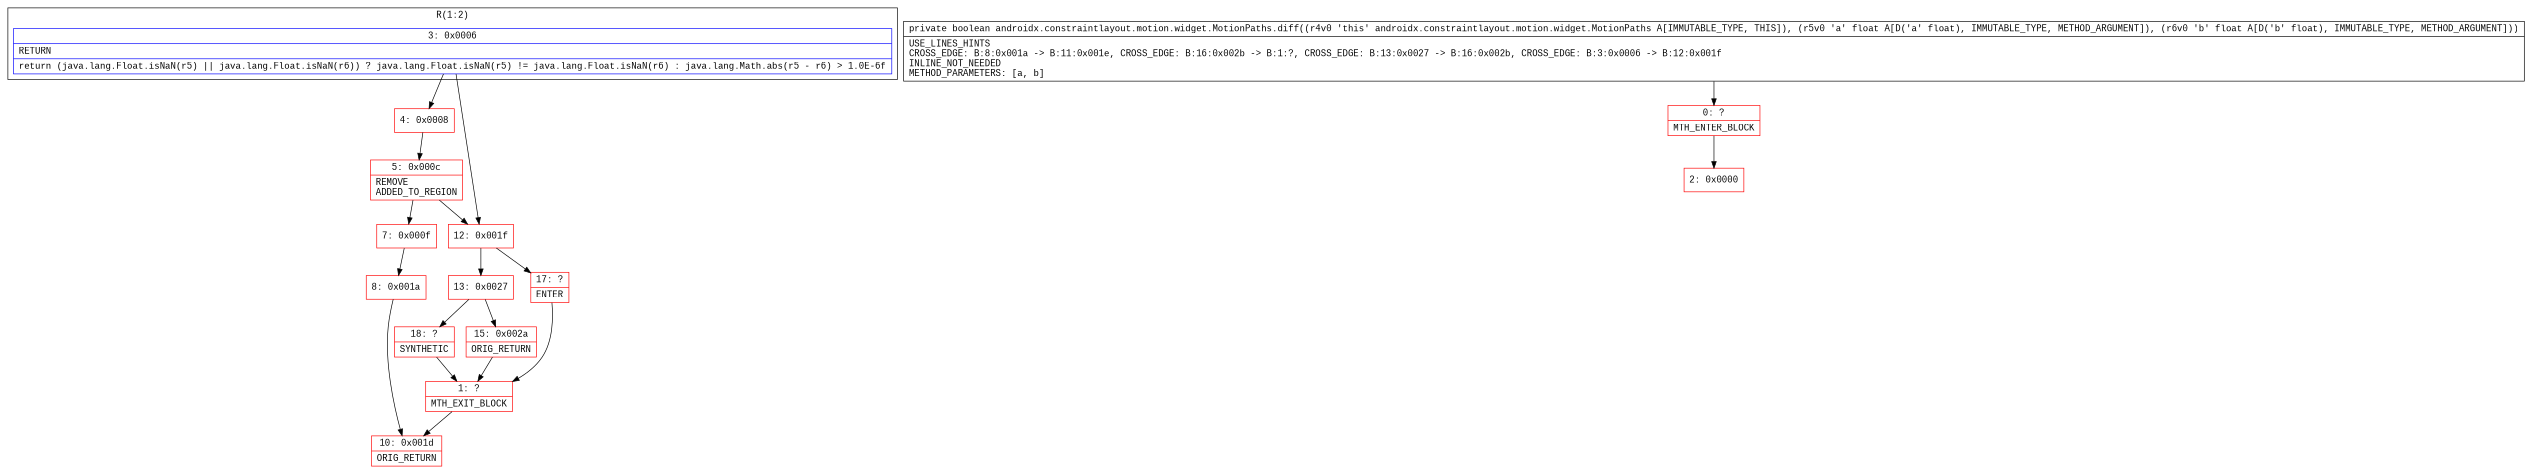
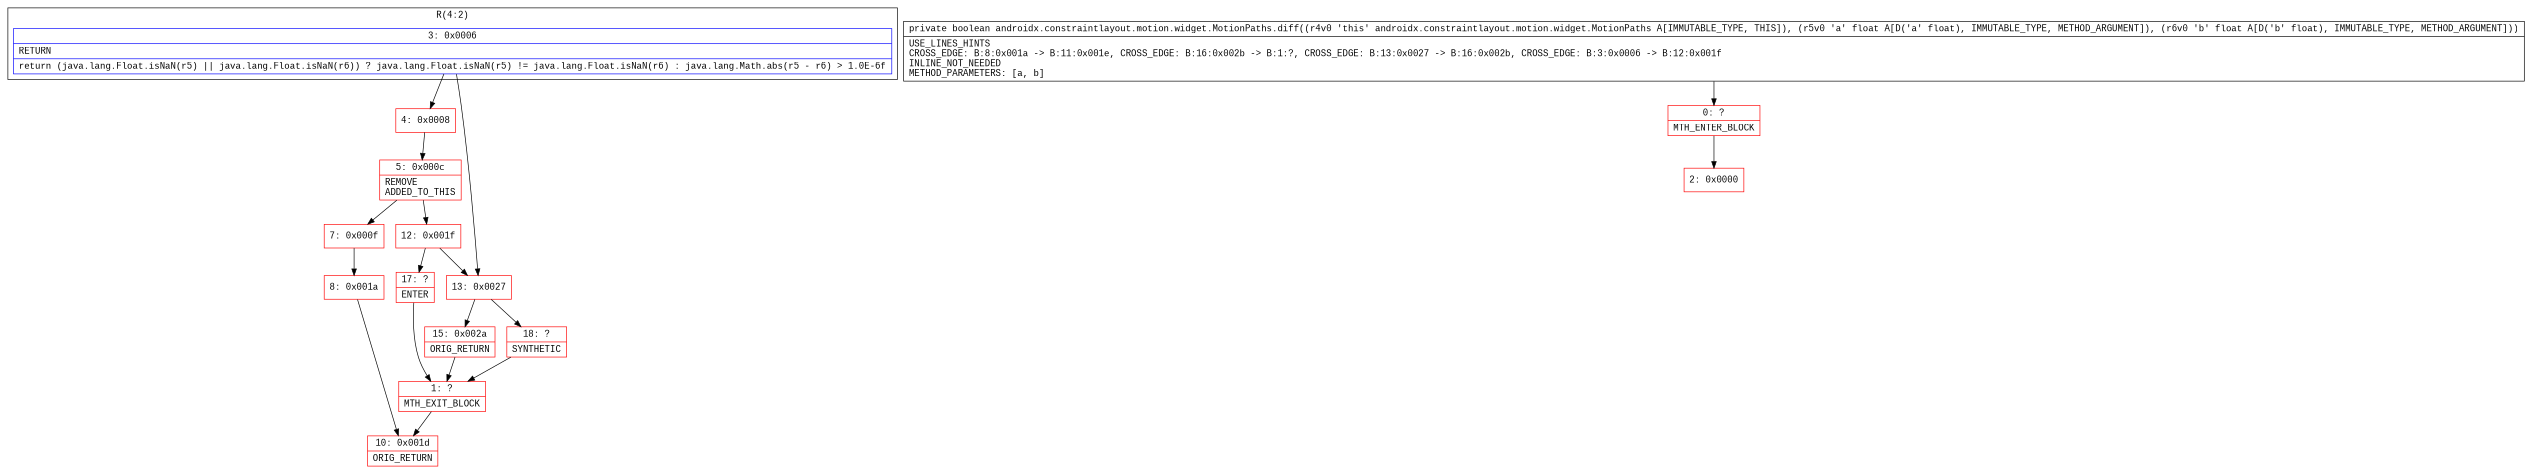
(453, 15) -> (453, 15)
(467, 146) -> (469, 171)
(417, 192) -> (420, 192)
